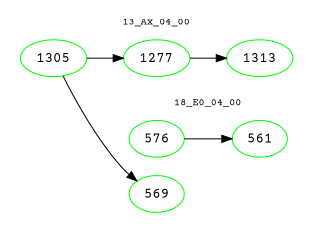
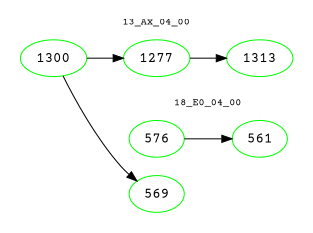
(54, 58) -> (54, 58)
